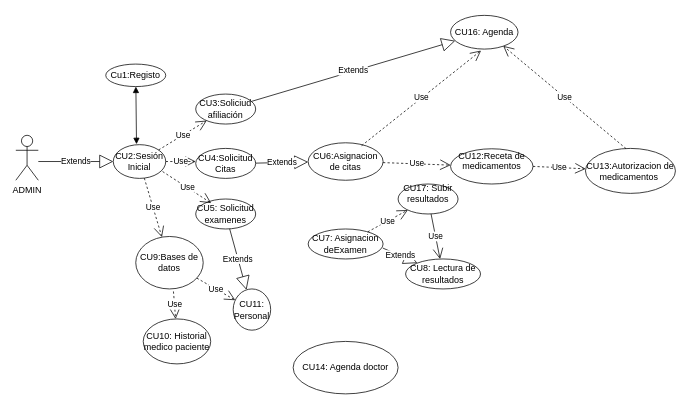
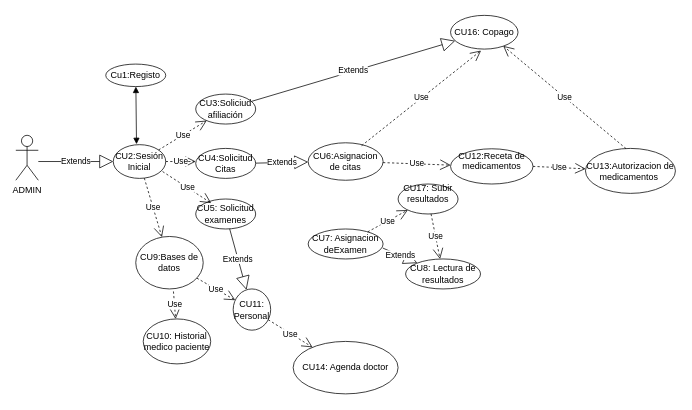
(484, 33) -> (484, 33)
(433, 223) -> (433, 223)
none -> (289, 333)
